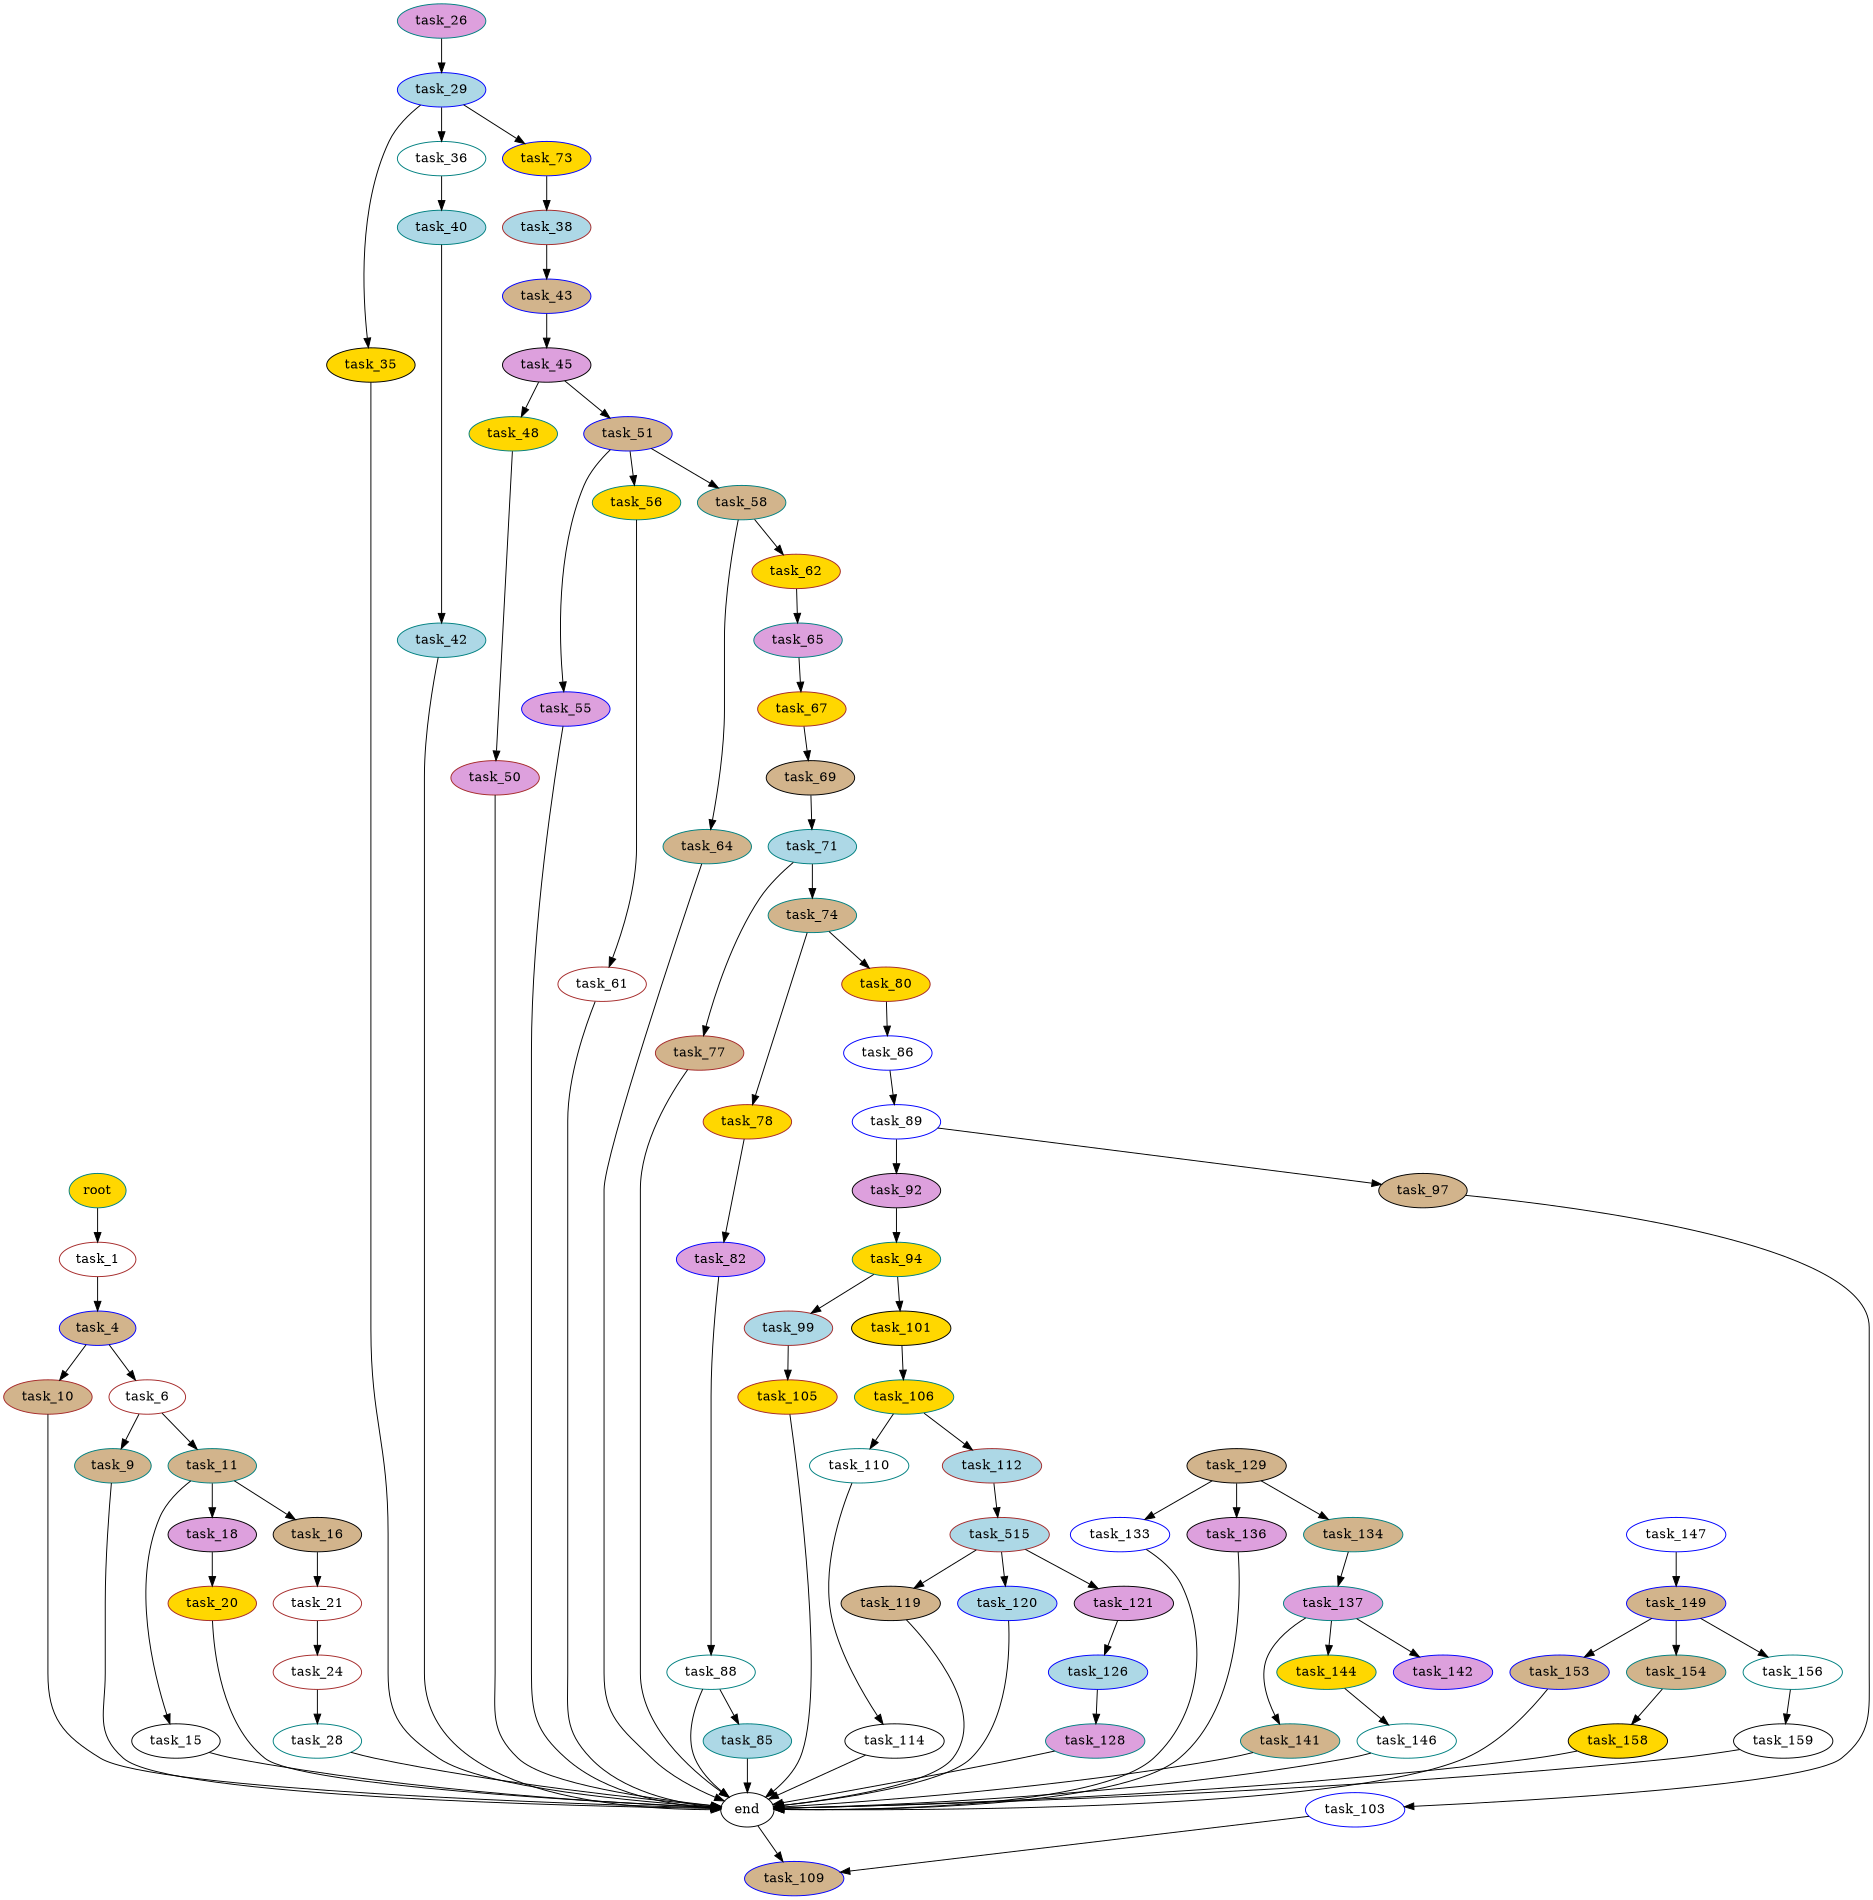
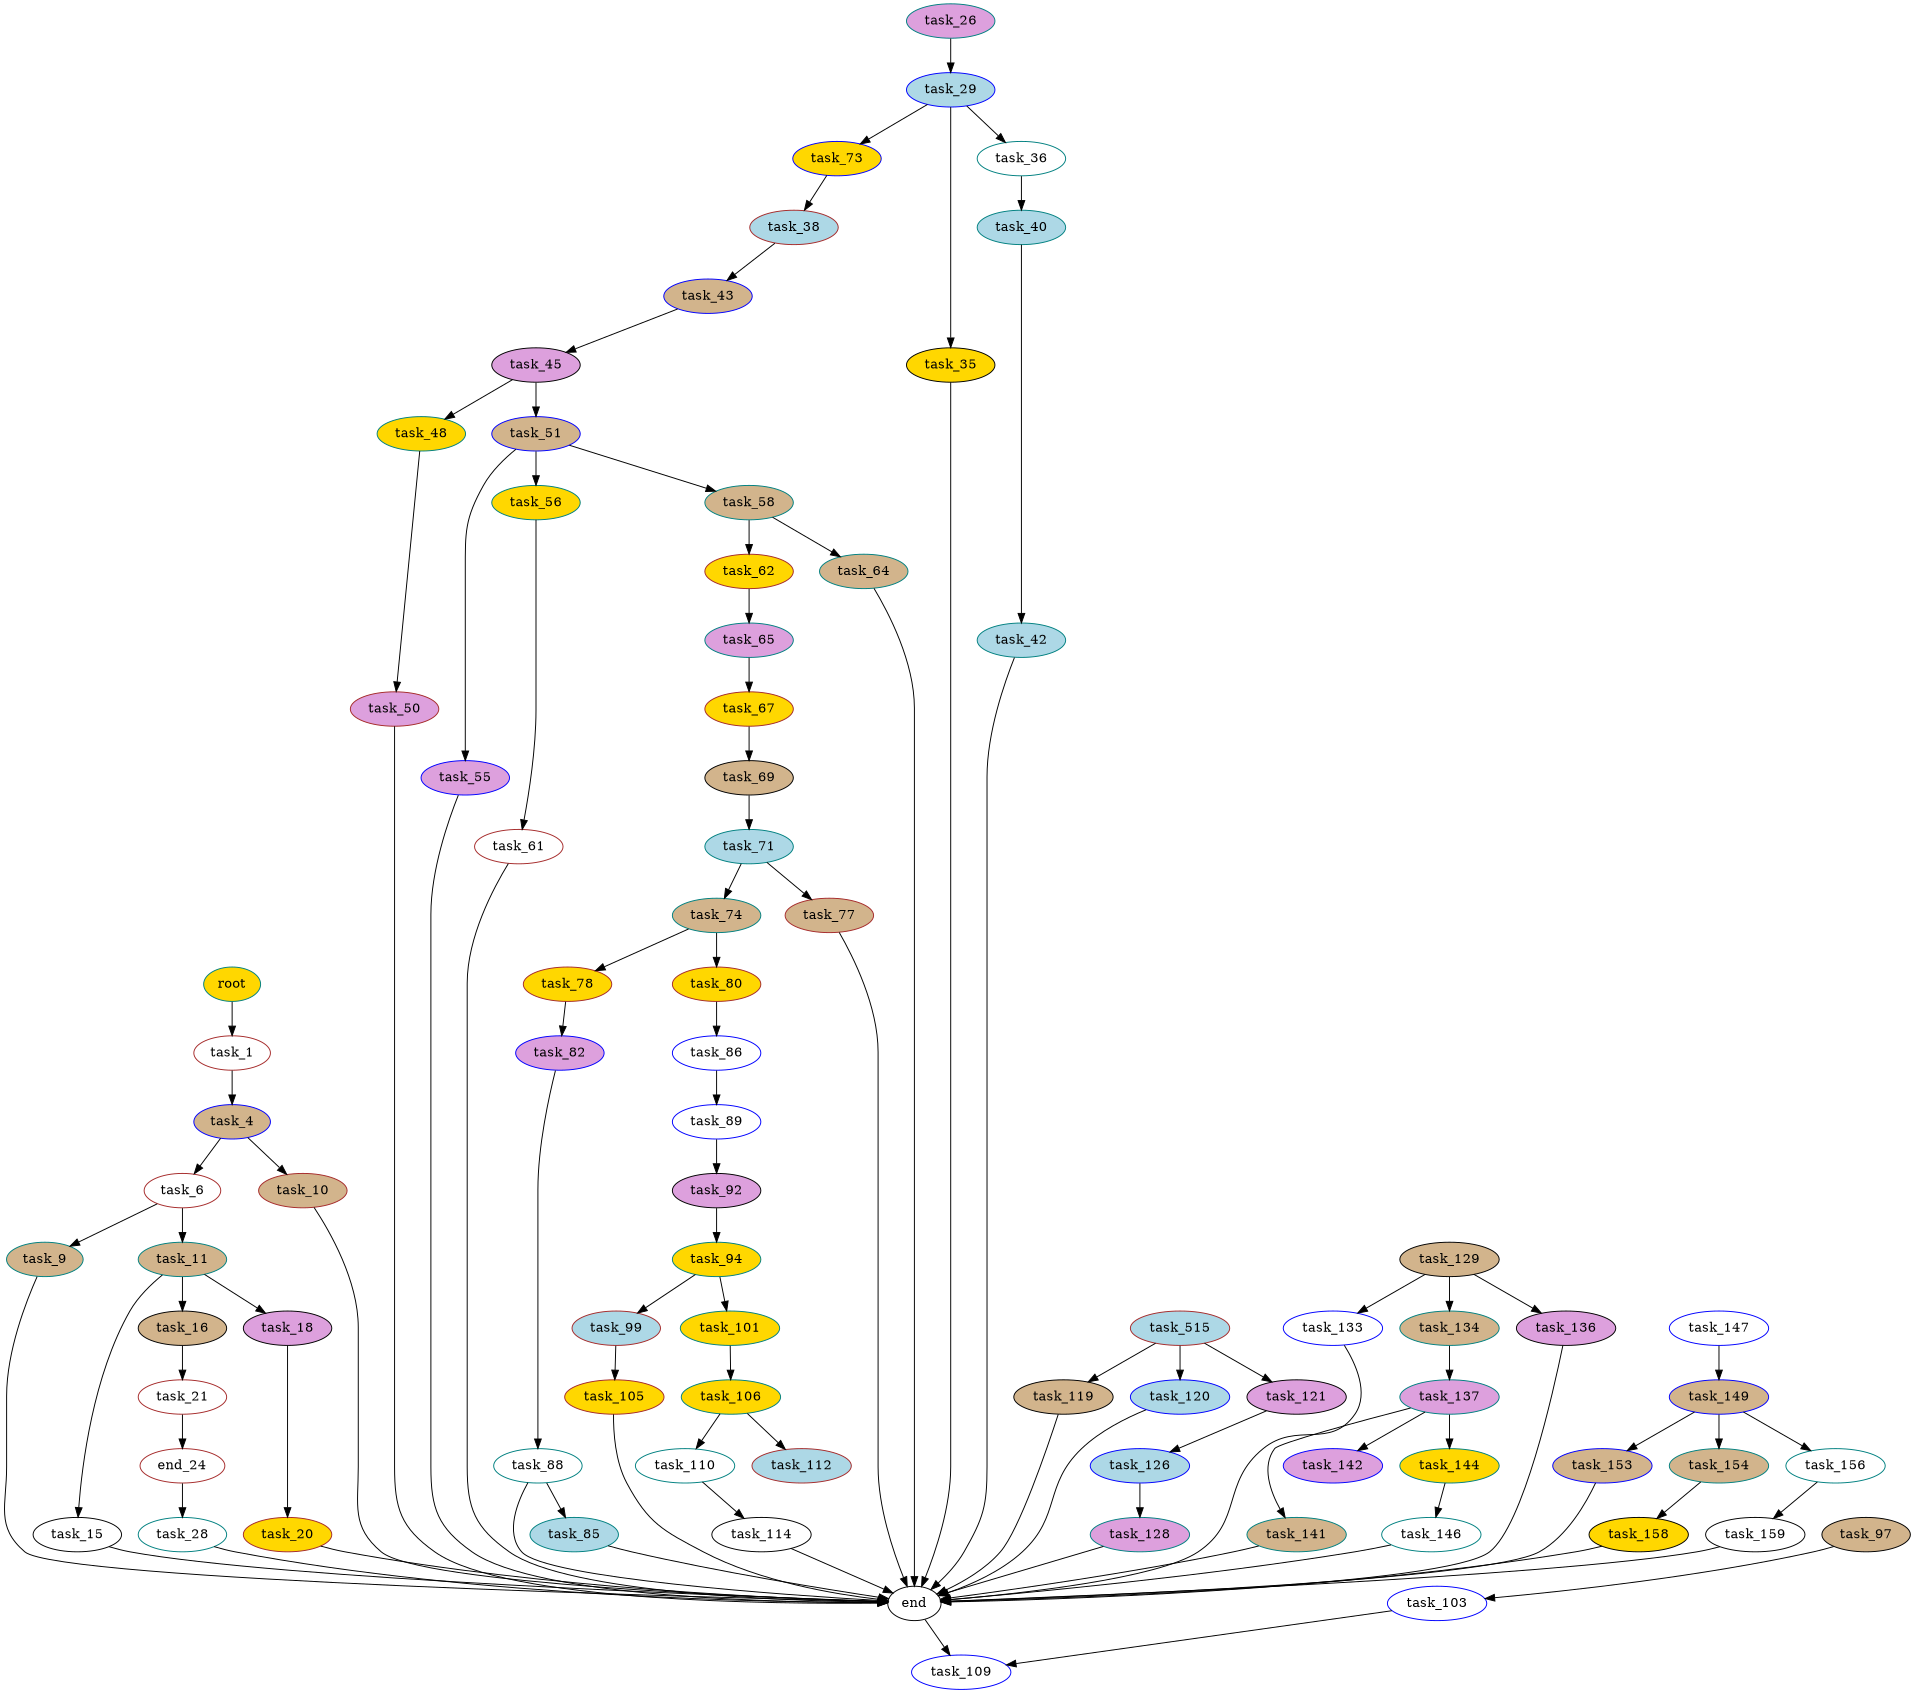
(1155, 1156) -> none
(901, 1328) -> (730, 1328)
(995, 1496) -> none
(317, 1672) -> (182, 1466)
(794, 1879) -> (961, 1672)
